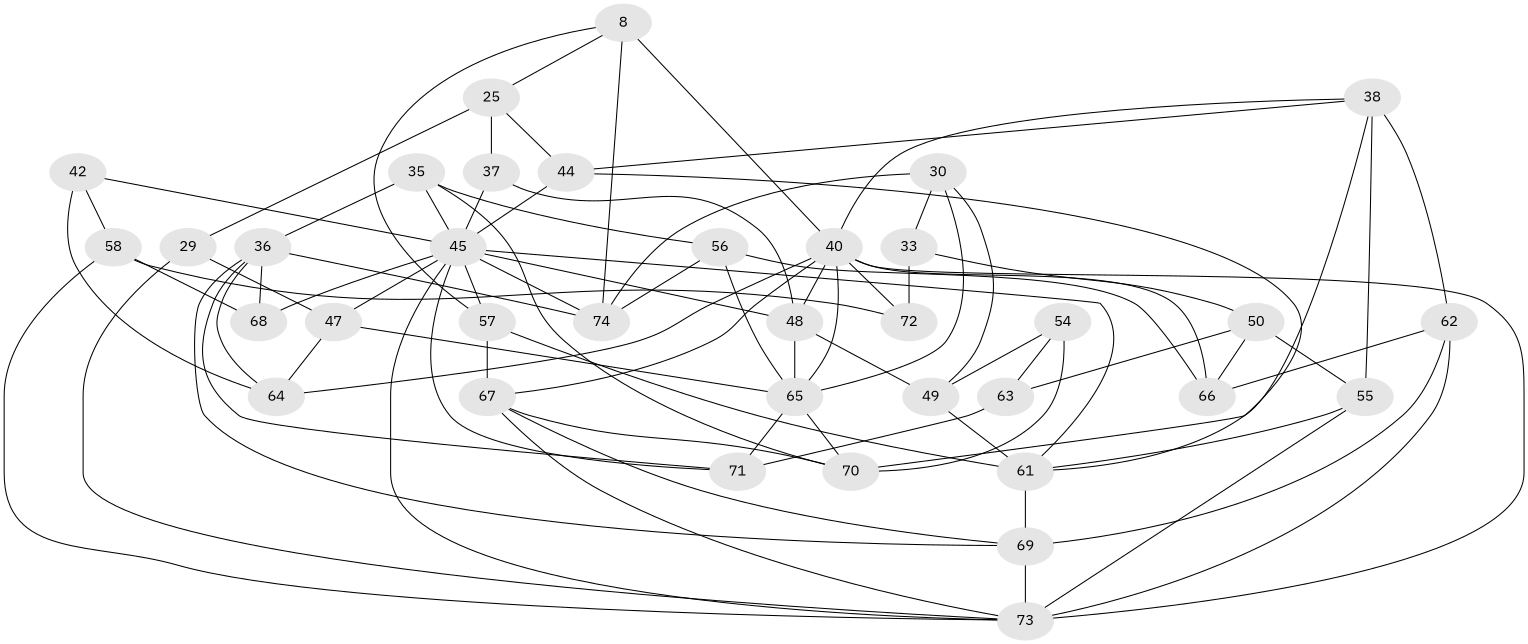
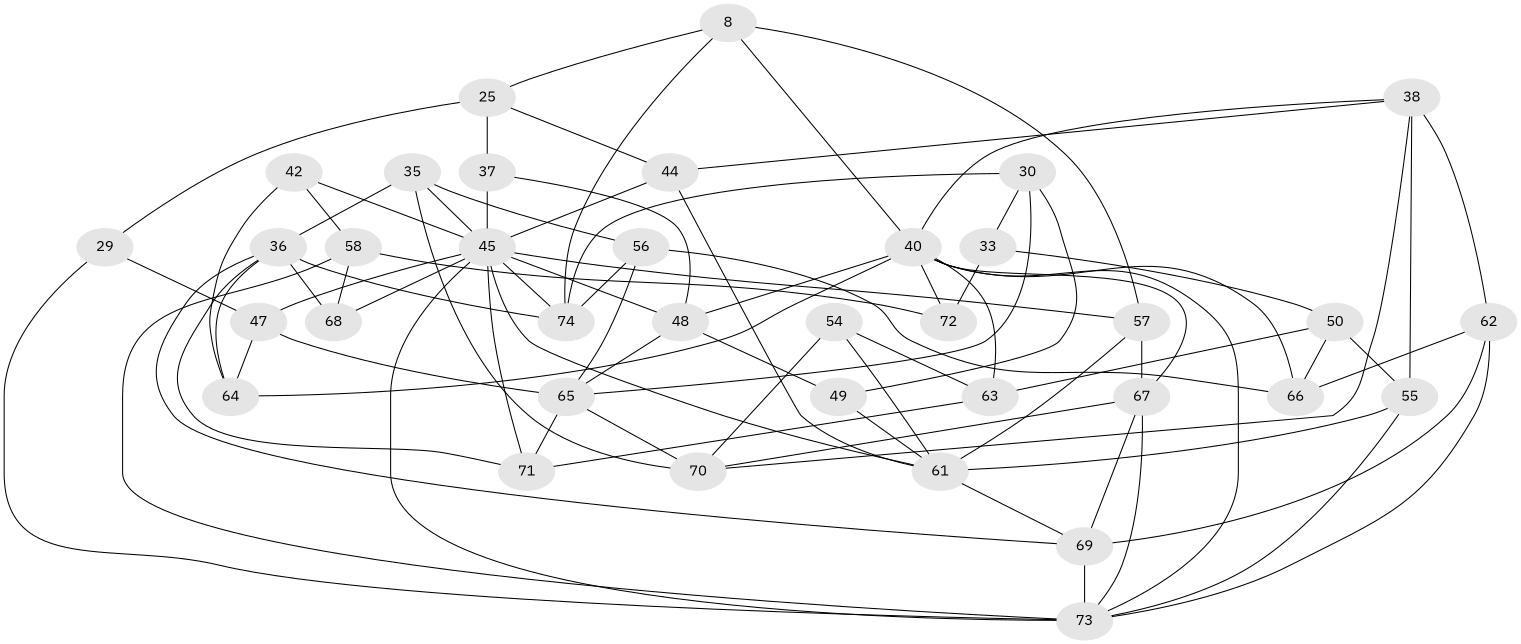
(836, 327) -> (989, 310)
(997, 359) -> (889, 396)
